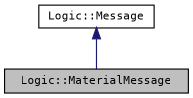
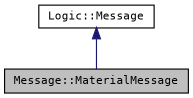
(96, 81) -> (96, 81)
